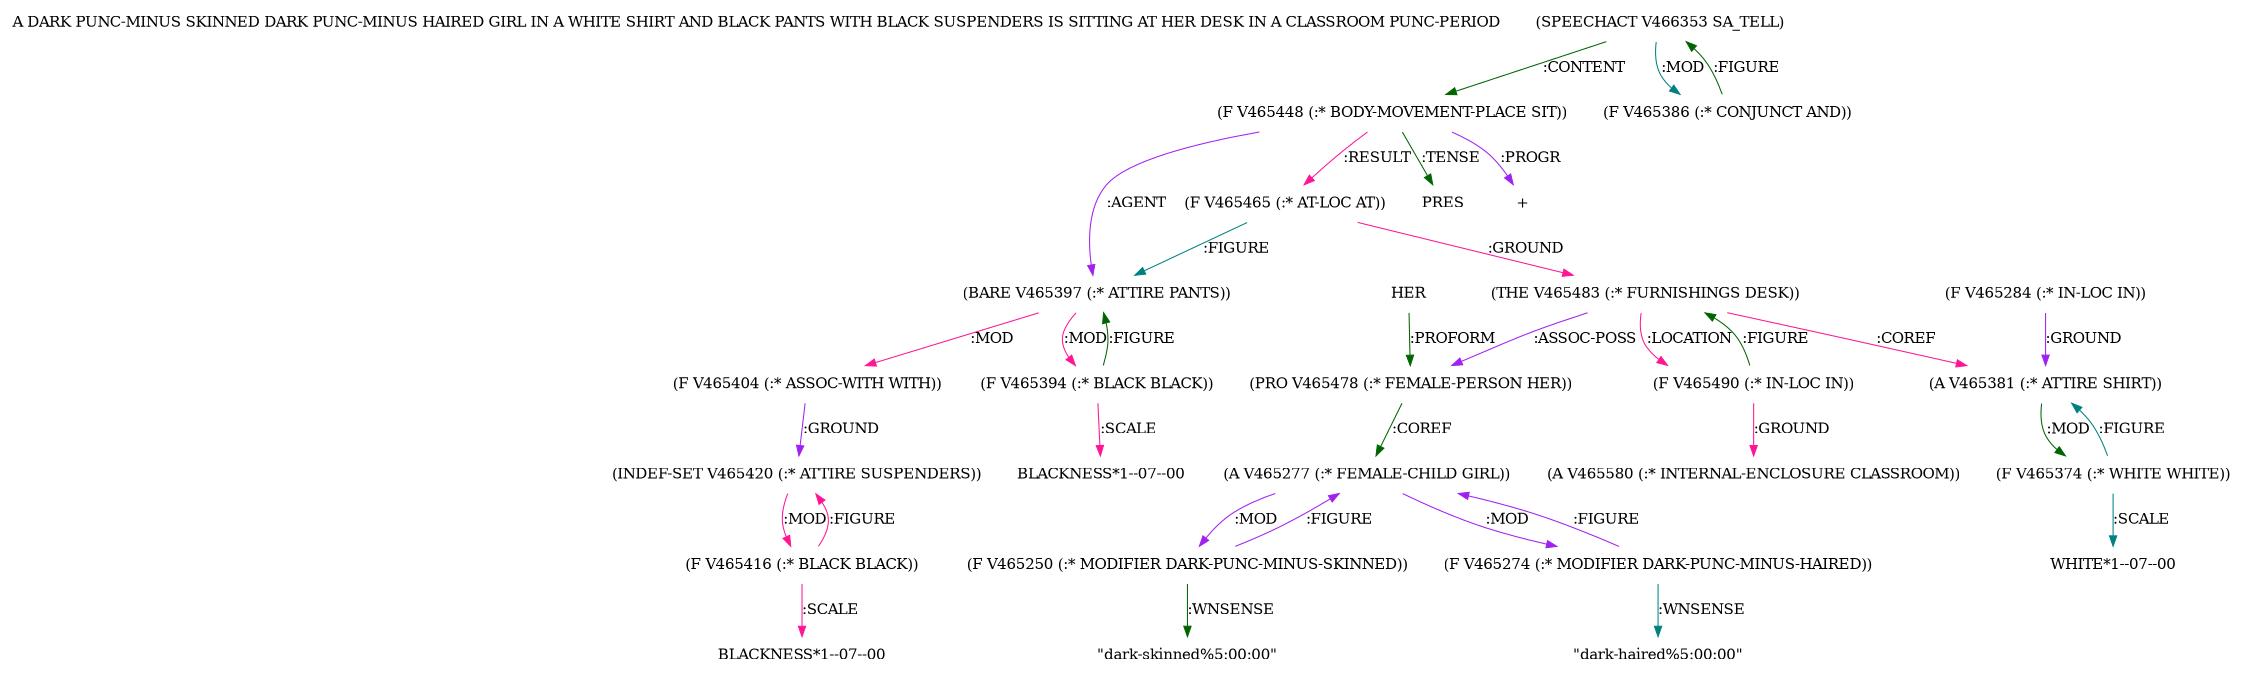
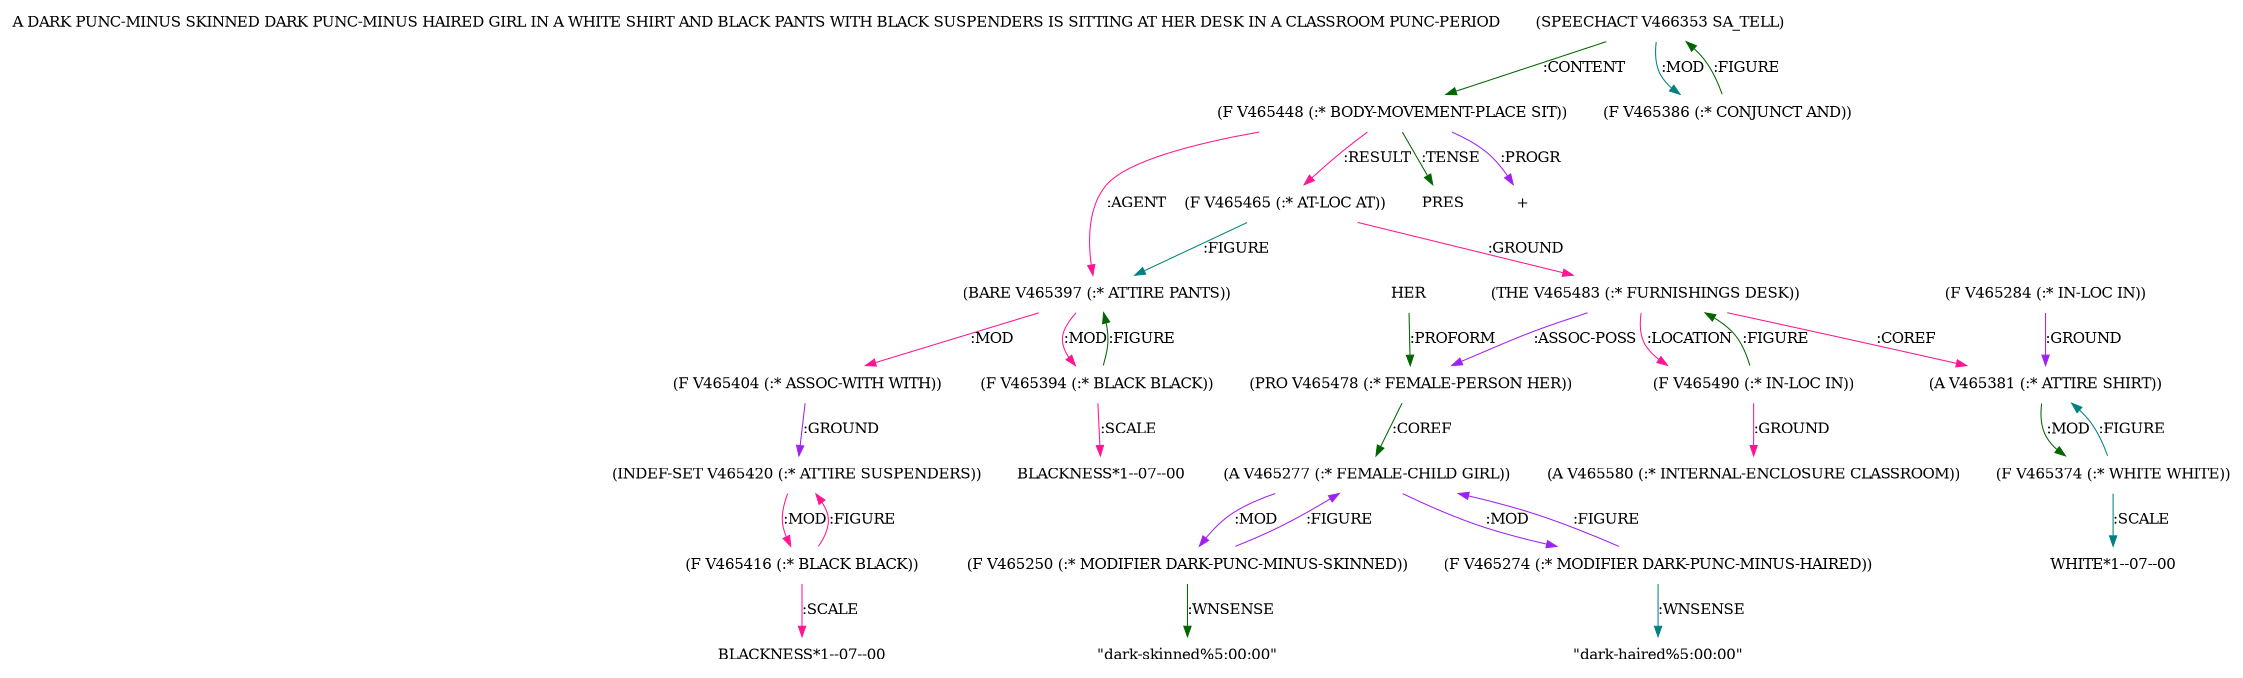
(1140, 164) -> (1140, 164)
